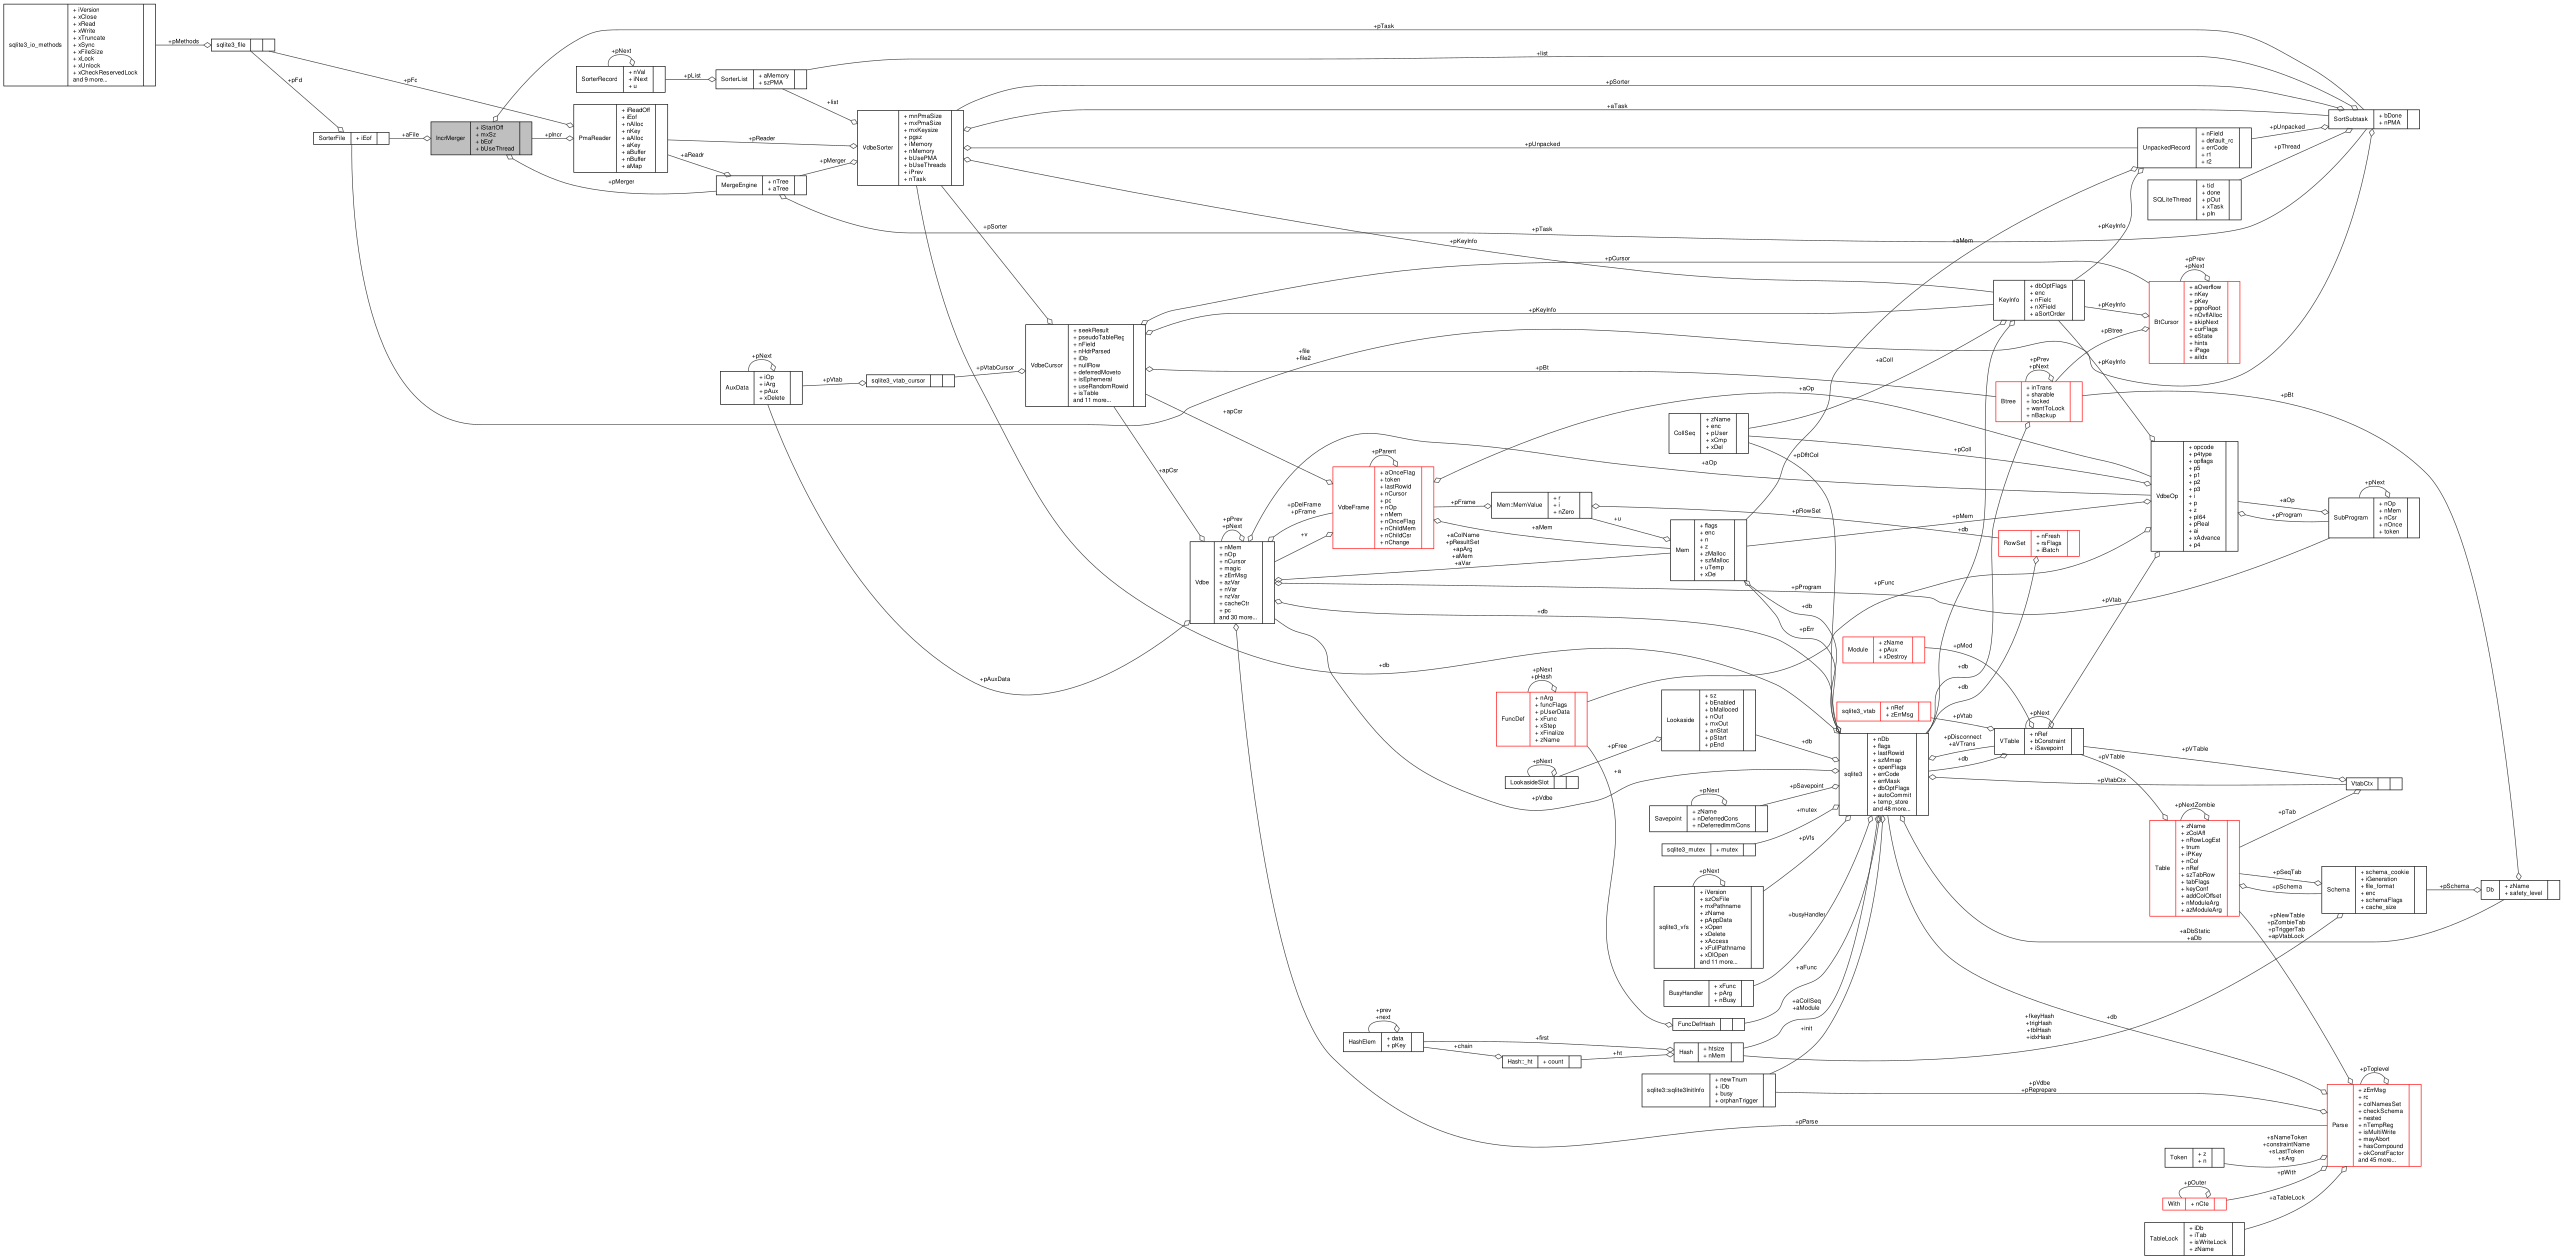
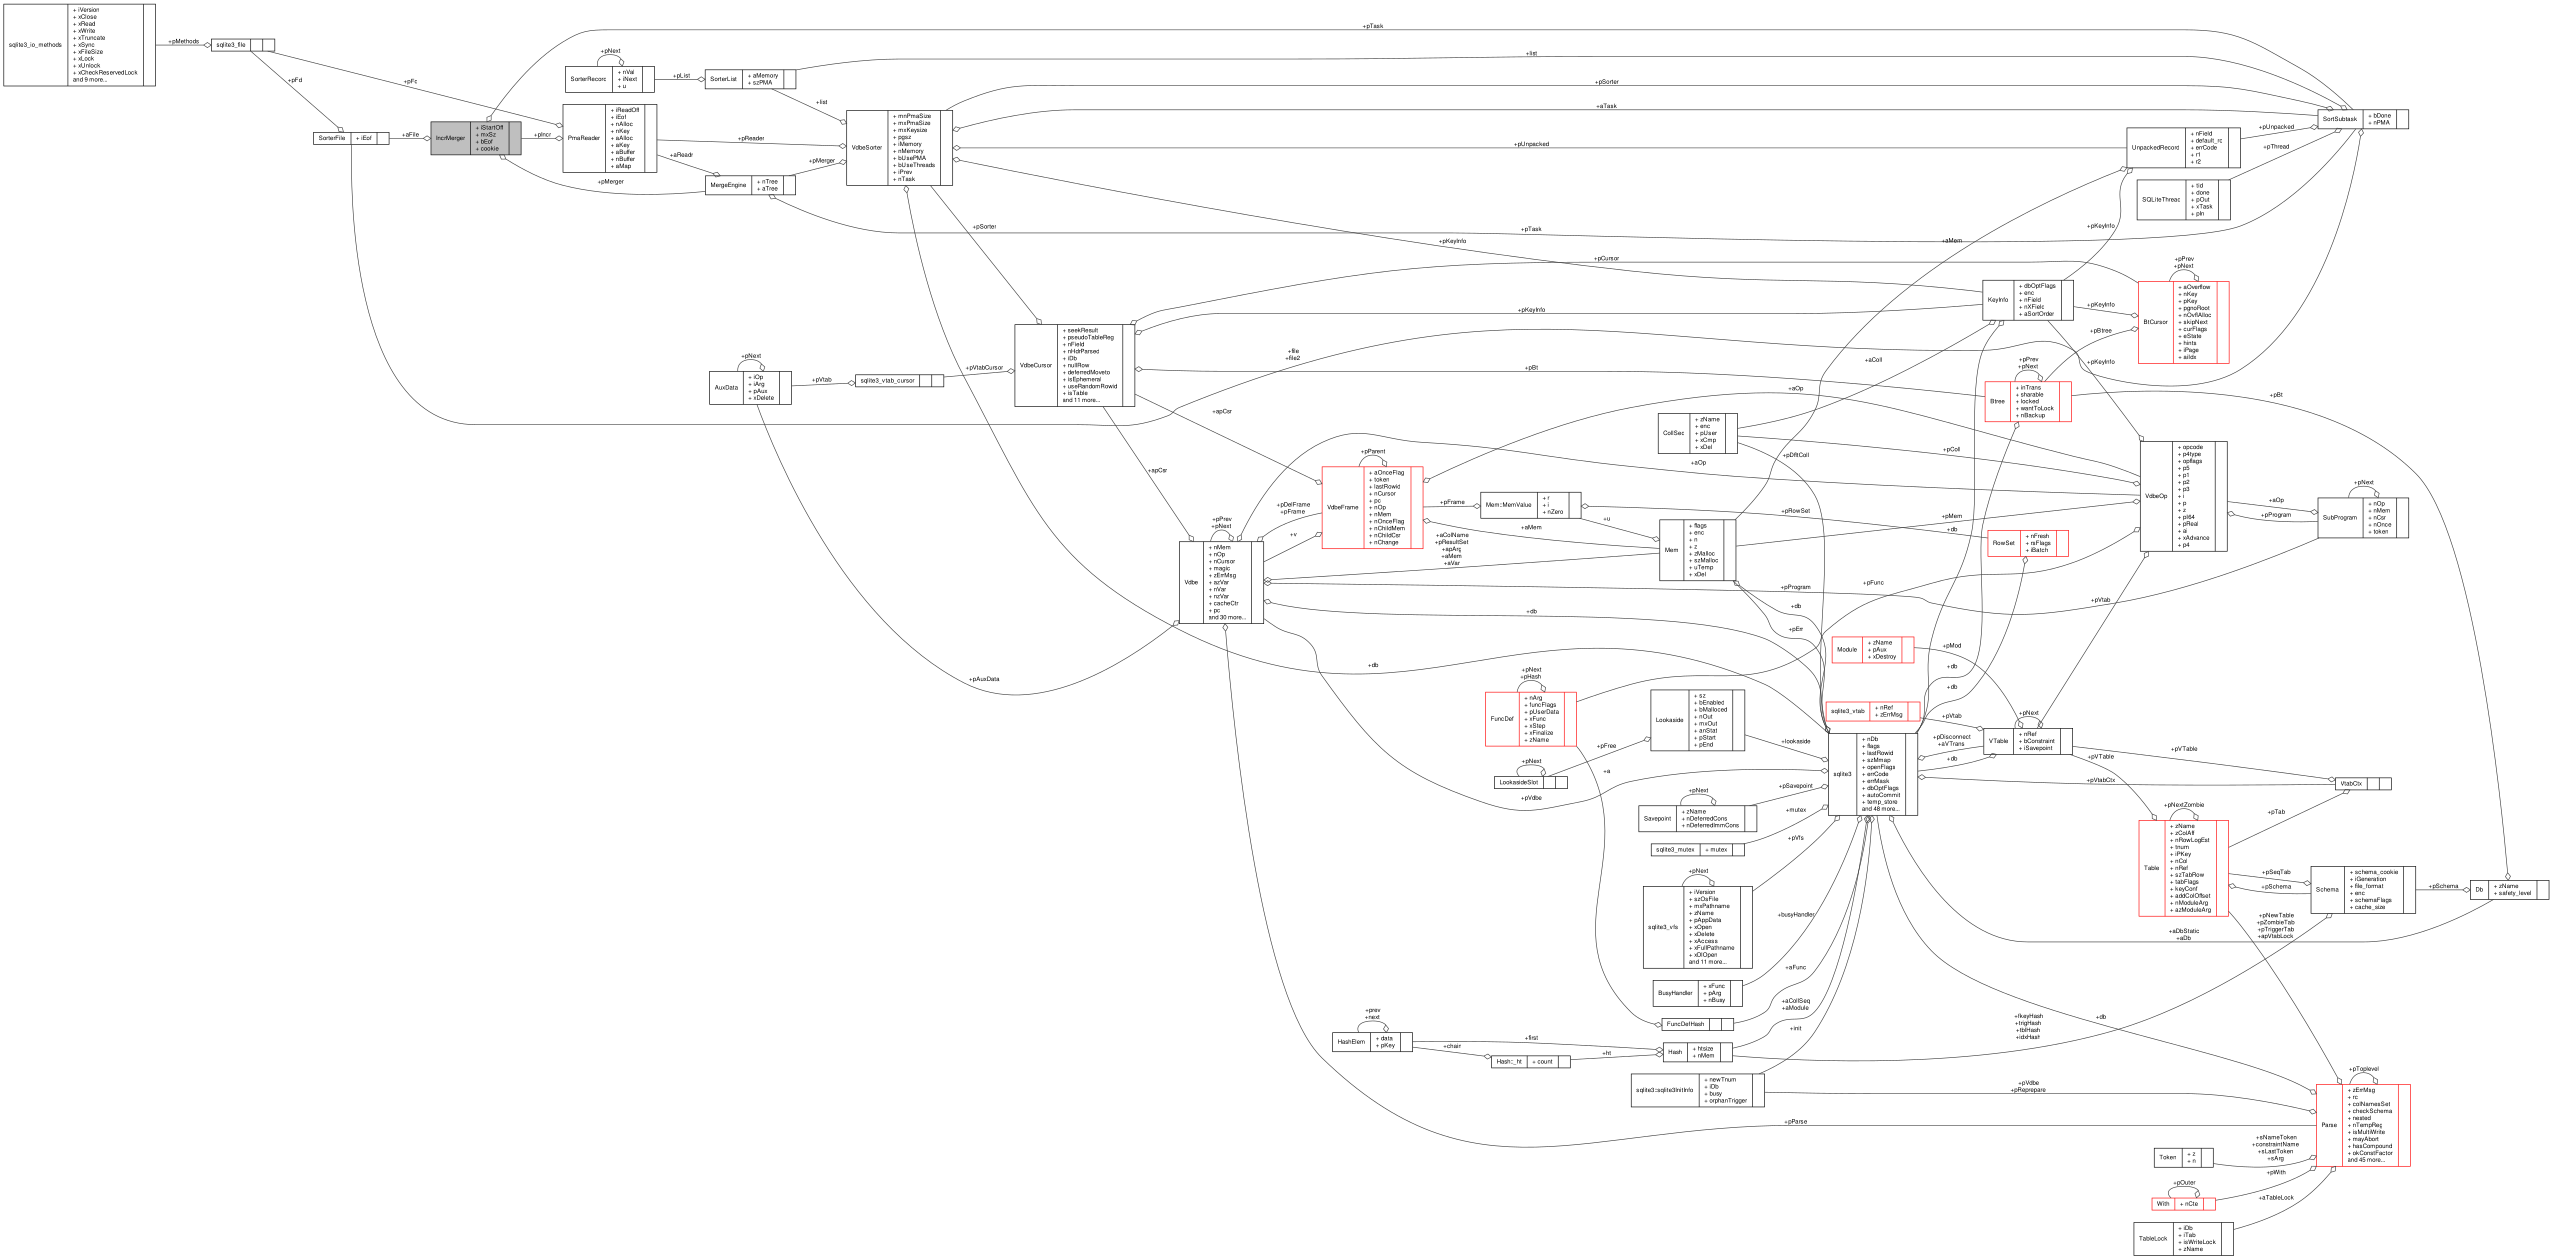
(495, 149) -> (487, 149)
(1251, 653) -> (1247, 656)
(1806, 742) -> (1795, 742)
